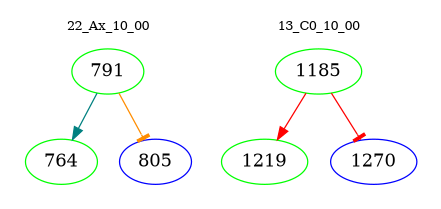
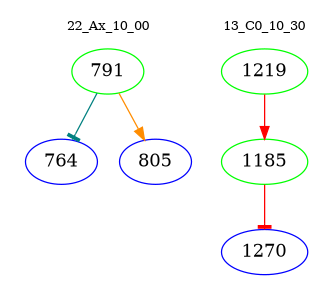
(319, 27) -> (265, 27)
(88, 111) -> (86, 113)
(295, 111) -> (265, 110)
(130, 114) -> (129, 111)
(61, 162) -> (61, 162)
